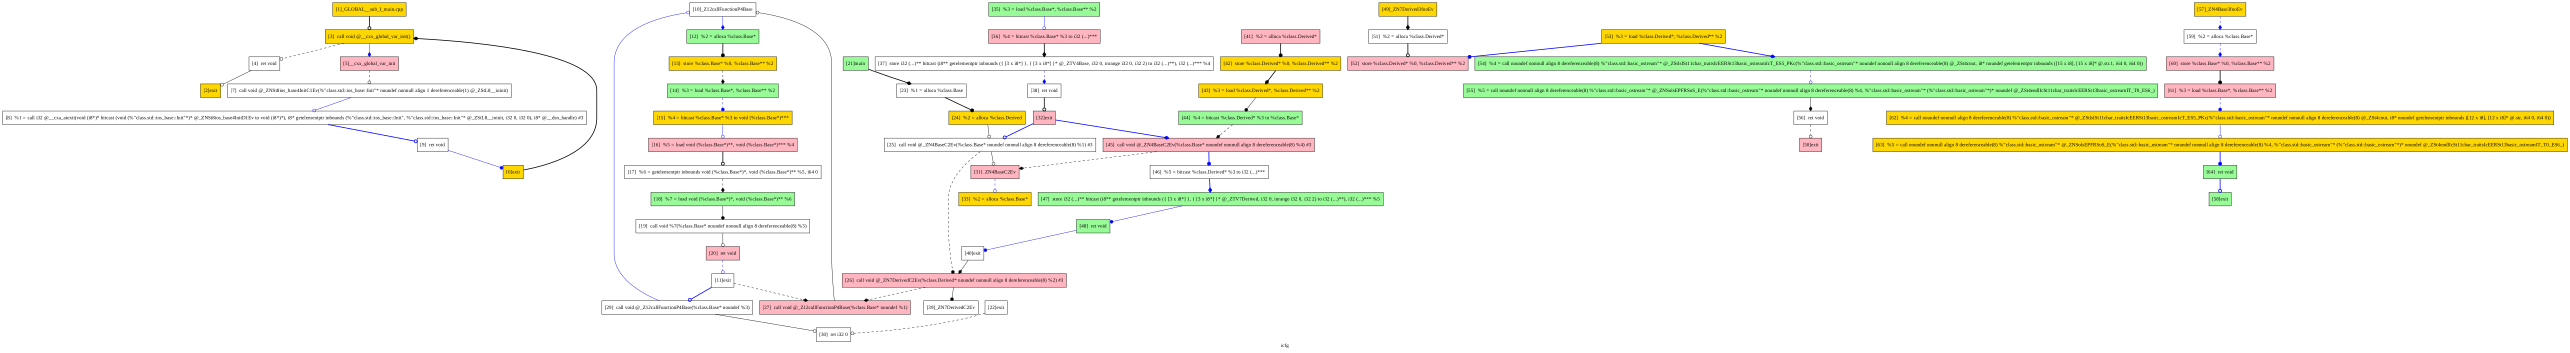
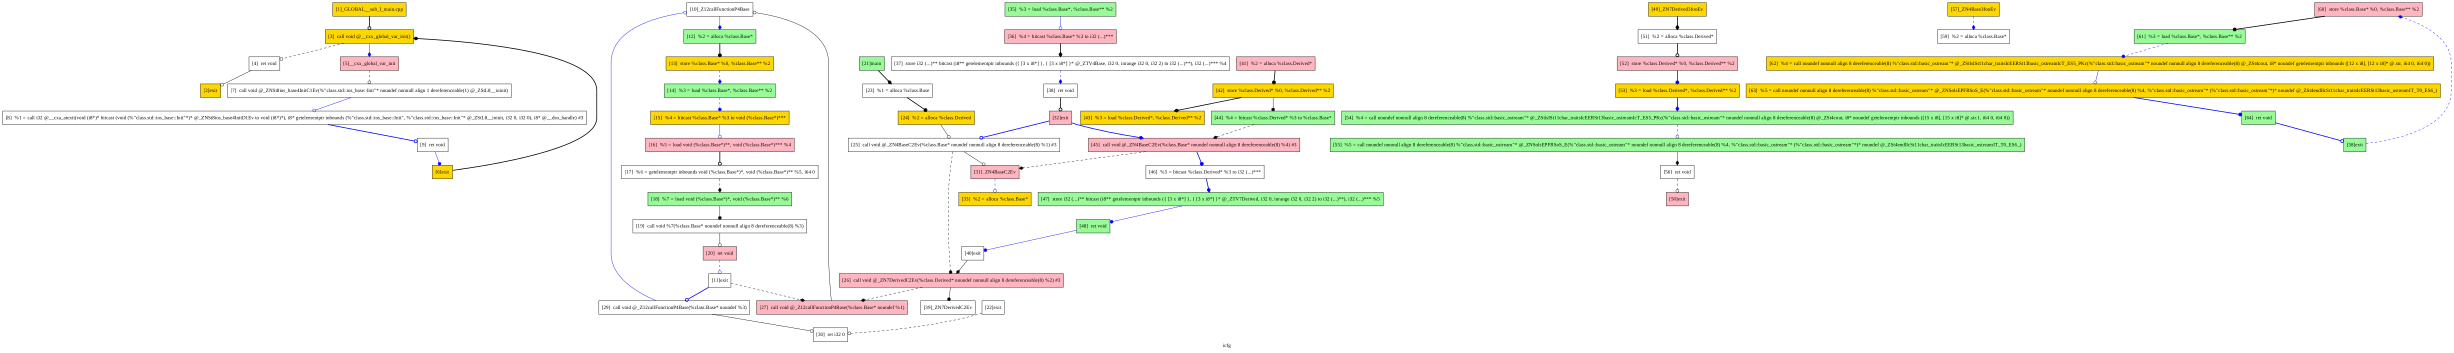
(2220, 48) -> (2450, 96)
(1536, 50) -> (1677, 76)
(723, 75) -> (720, 75)
(2220, 91) -> (2190, 37)
(1251, 103) -> (1273, 103)
